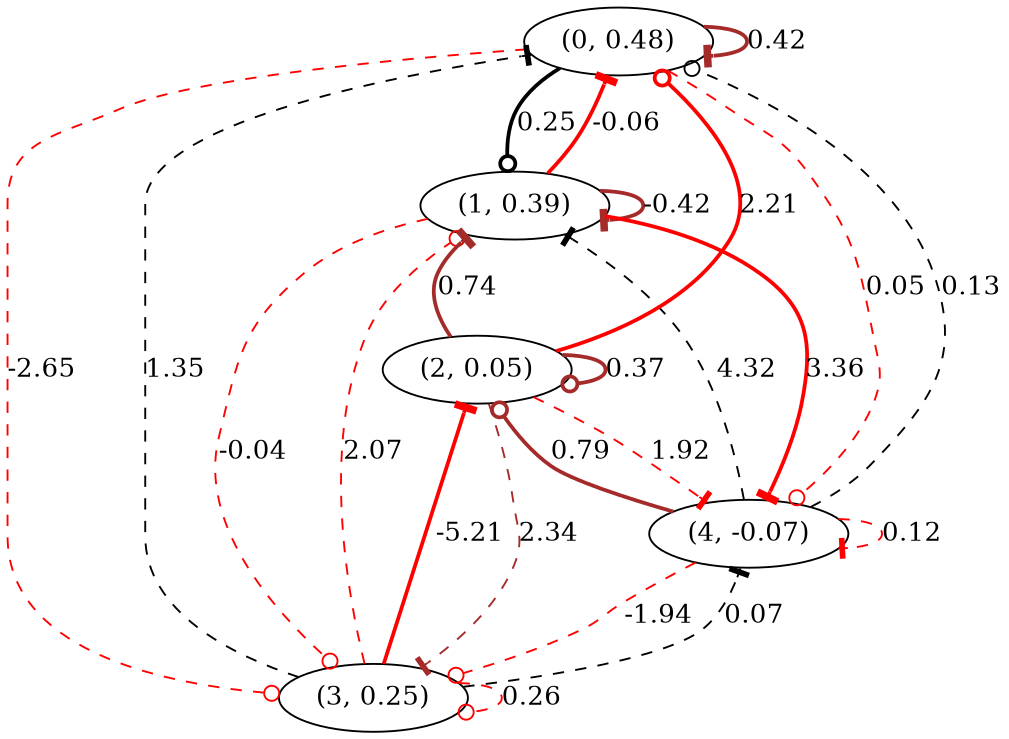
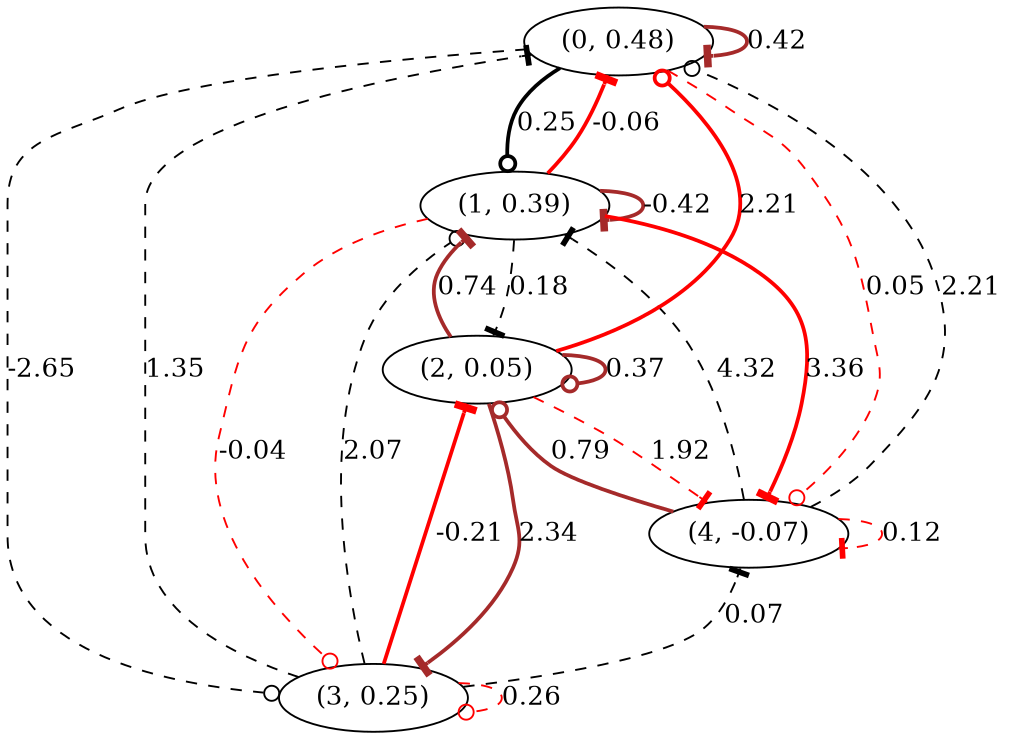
(8, 248) -> (8, 248)
none -> (509, 284)
(971, 288) -> (971, 288)
(343, 435) -> (343, 435)
(471, 534) -> (471, 534)
(519, 549) -> (519, 549)
(584, 628) -> none
